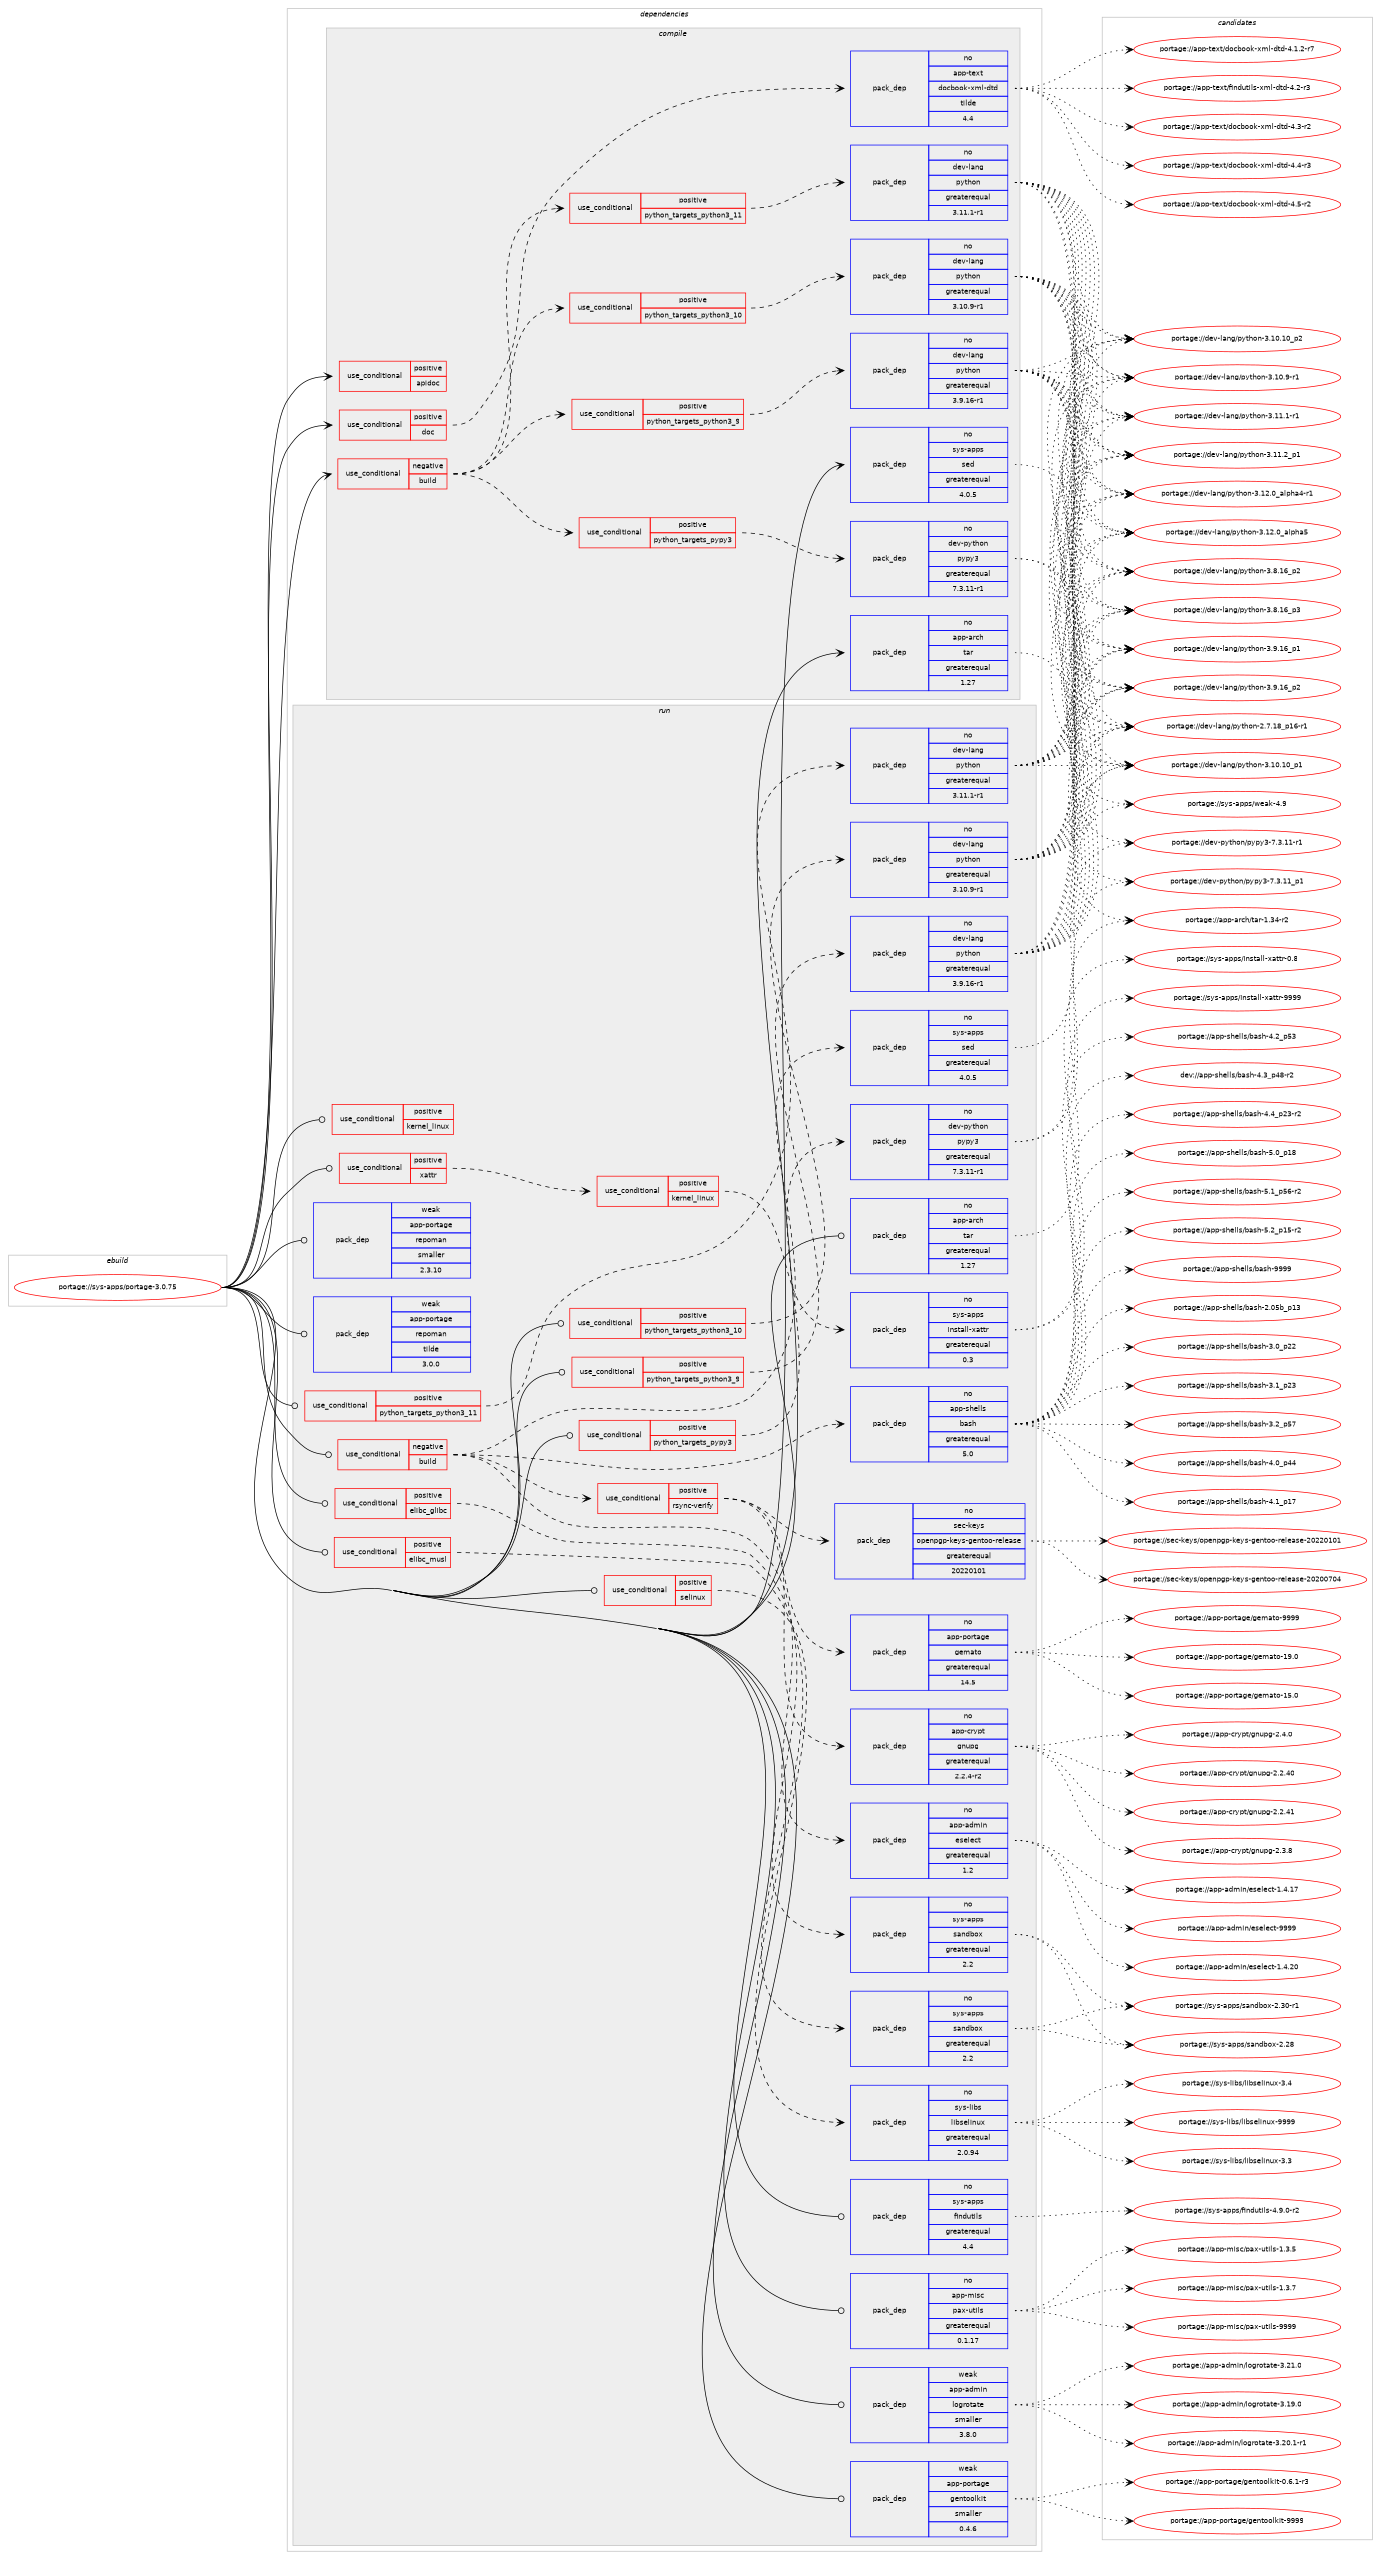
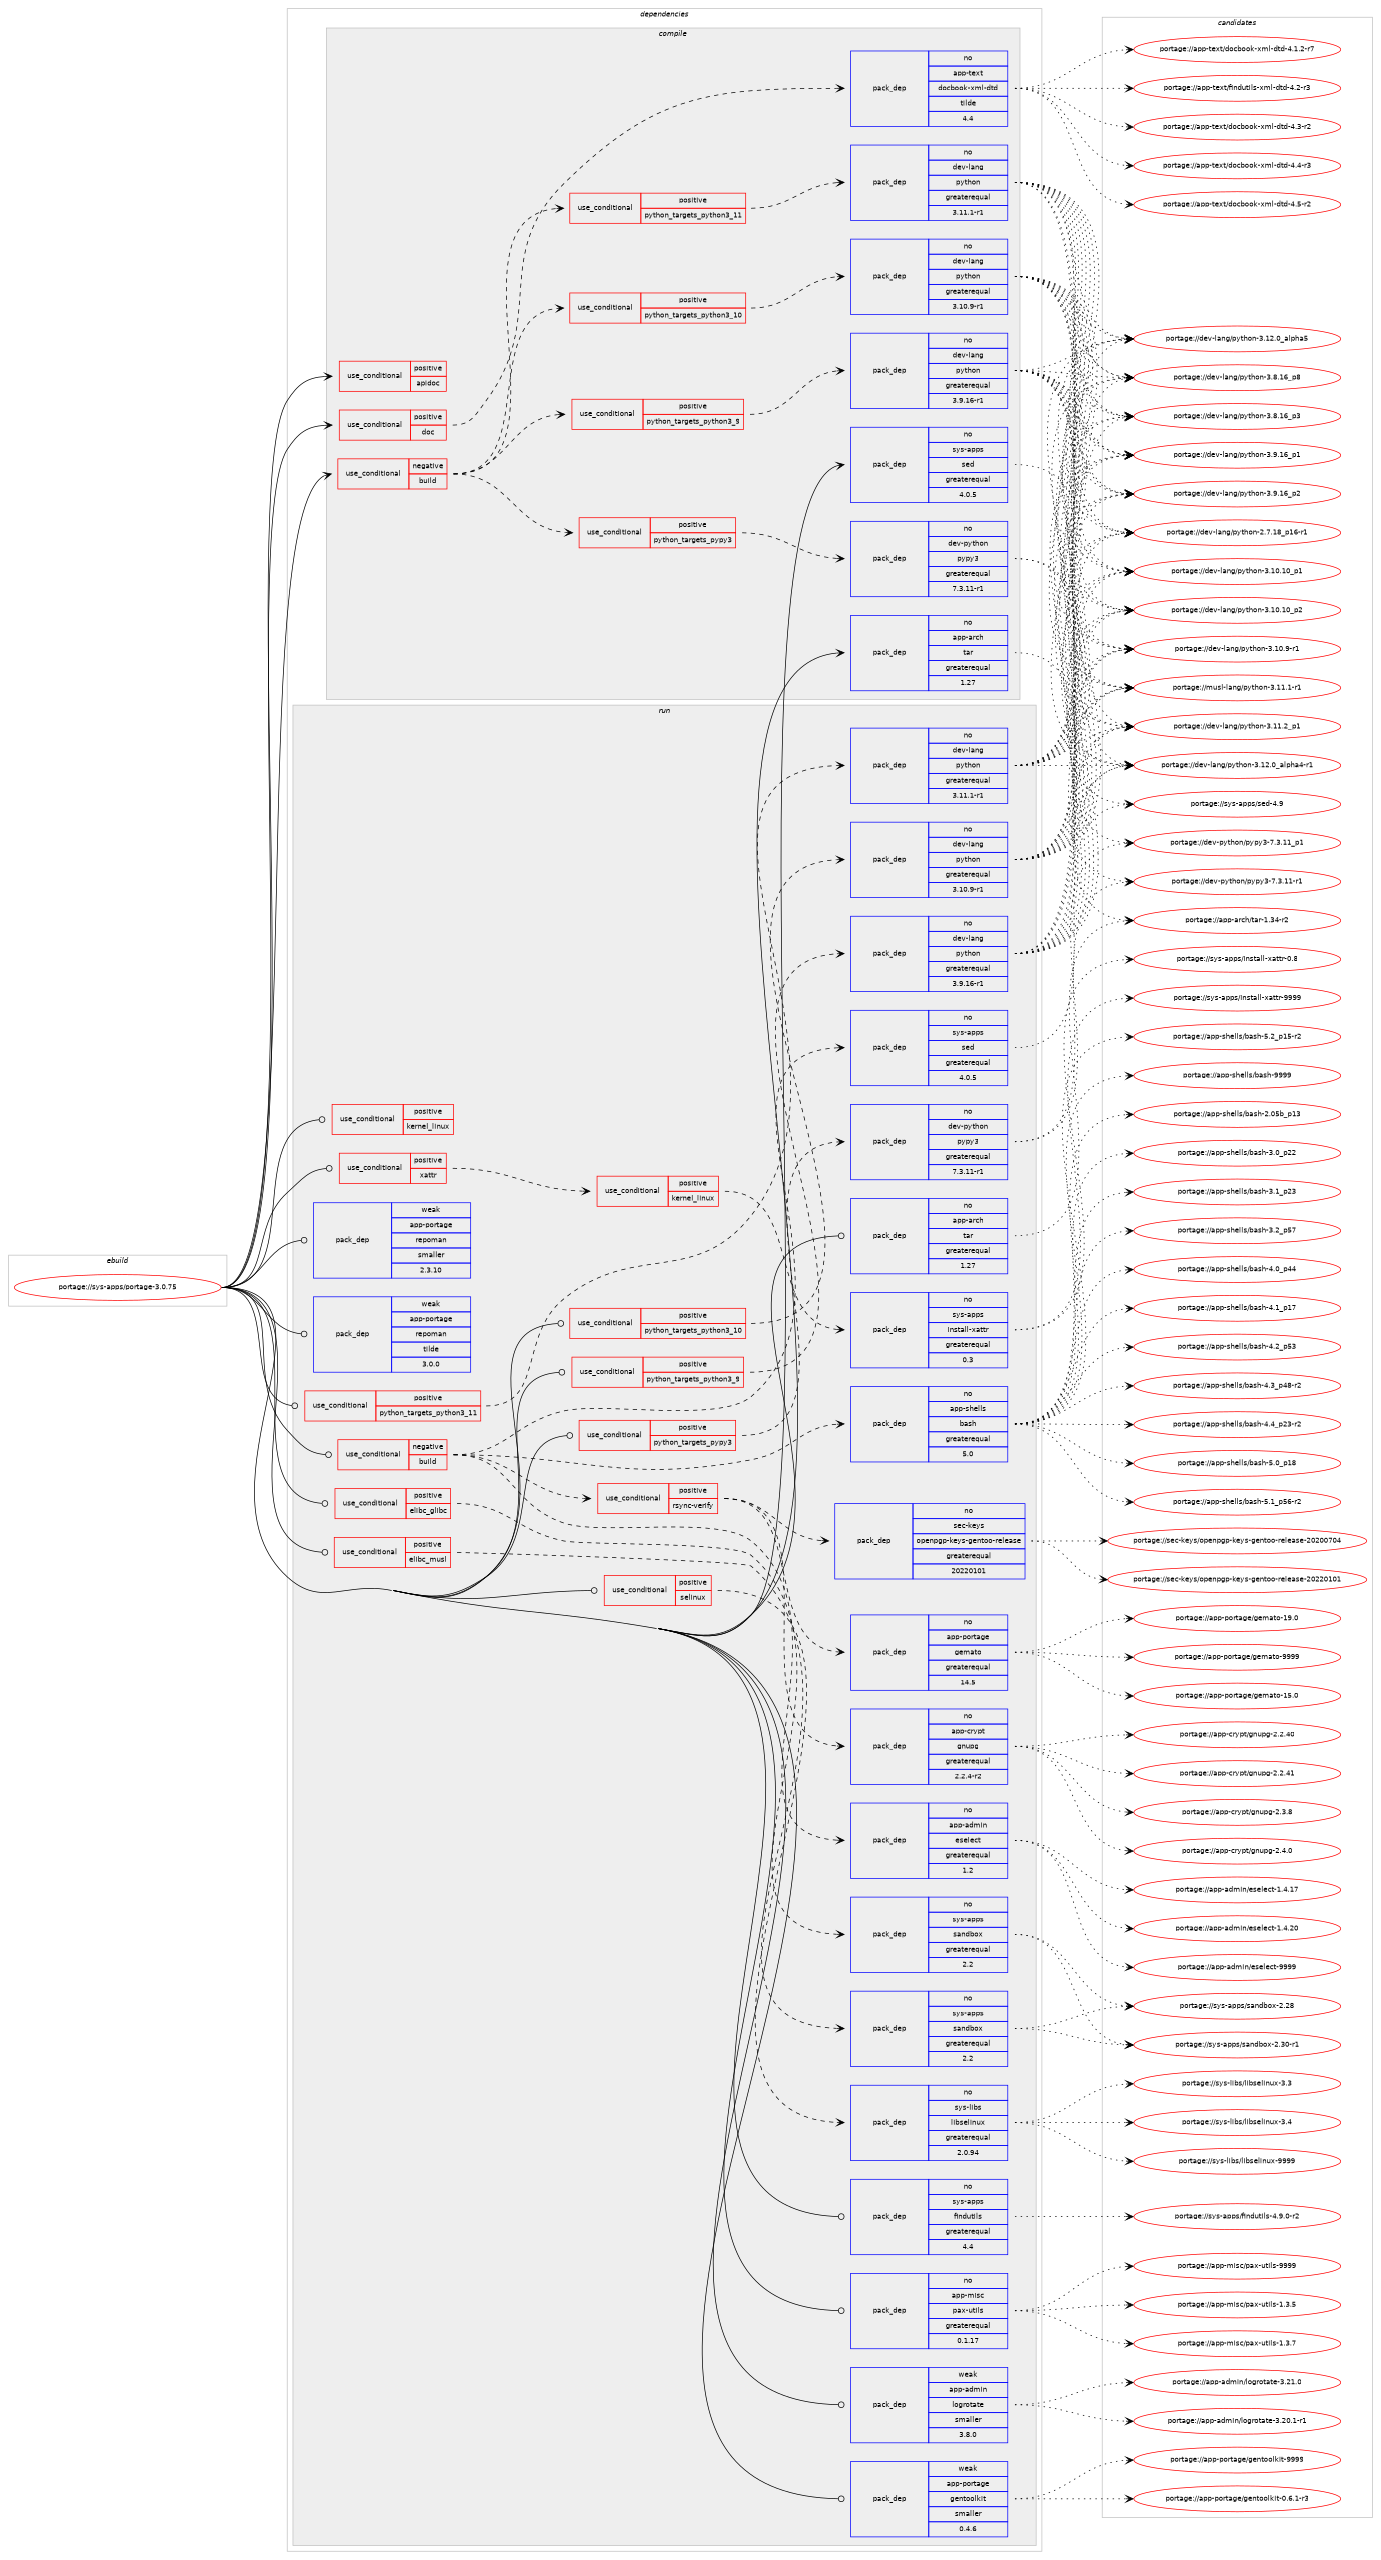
(1237, 416) -> (1237, 688)
(1237, 572) -> (1237, 378)
(1237, 804) -> (1237, 804)
(1237, 1076) -> (1237, 1386)
(1237, 2405) -> none
